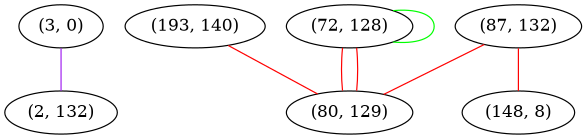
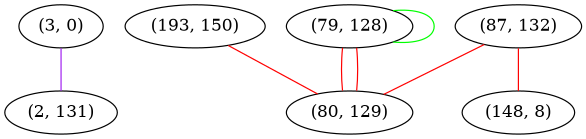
(195, 26) -> (195, 26)
(350, 26) -> (350, 26)
(61, 113) -> (61, 113)
